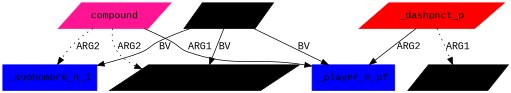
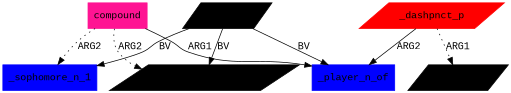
(115, 16) -> (118, 16)
